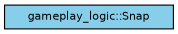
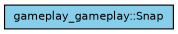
(89, 17) -> (89, 17)
